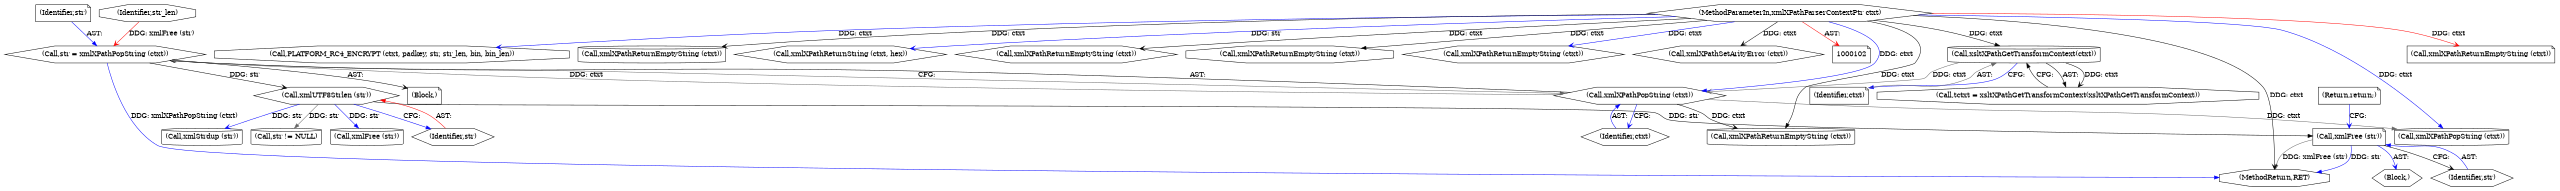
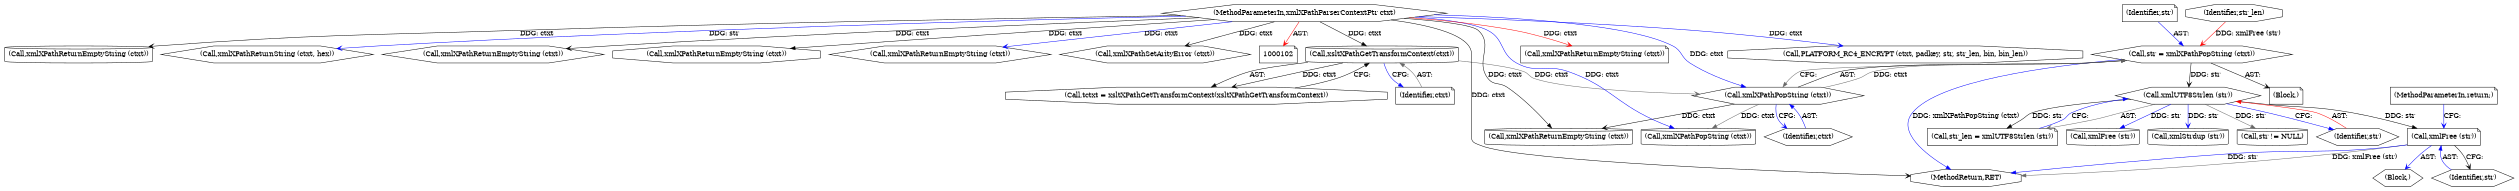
(2349, 96) -> (2444, 96)
none -> (1992, 137)
